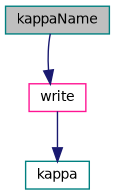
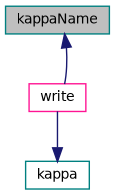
(48, 52) -> (67, 66)
